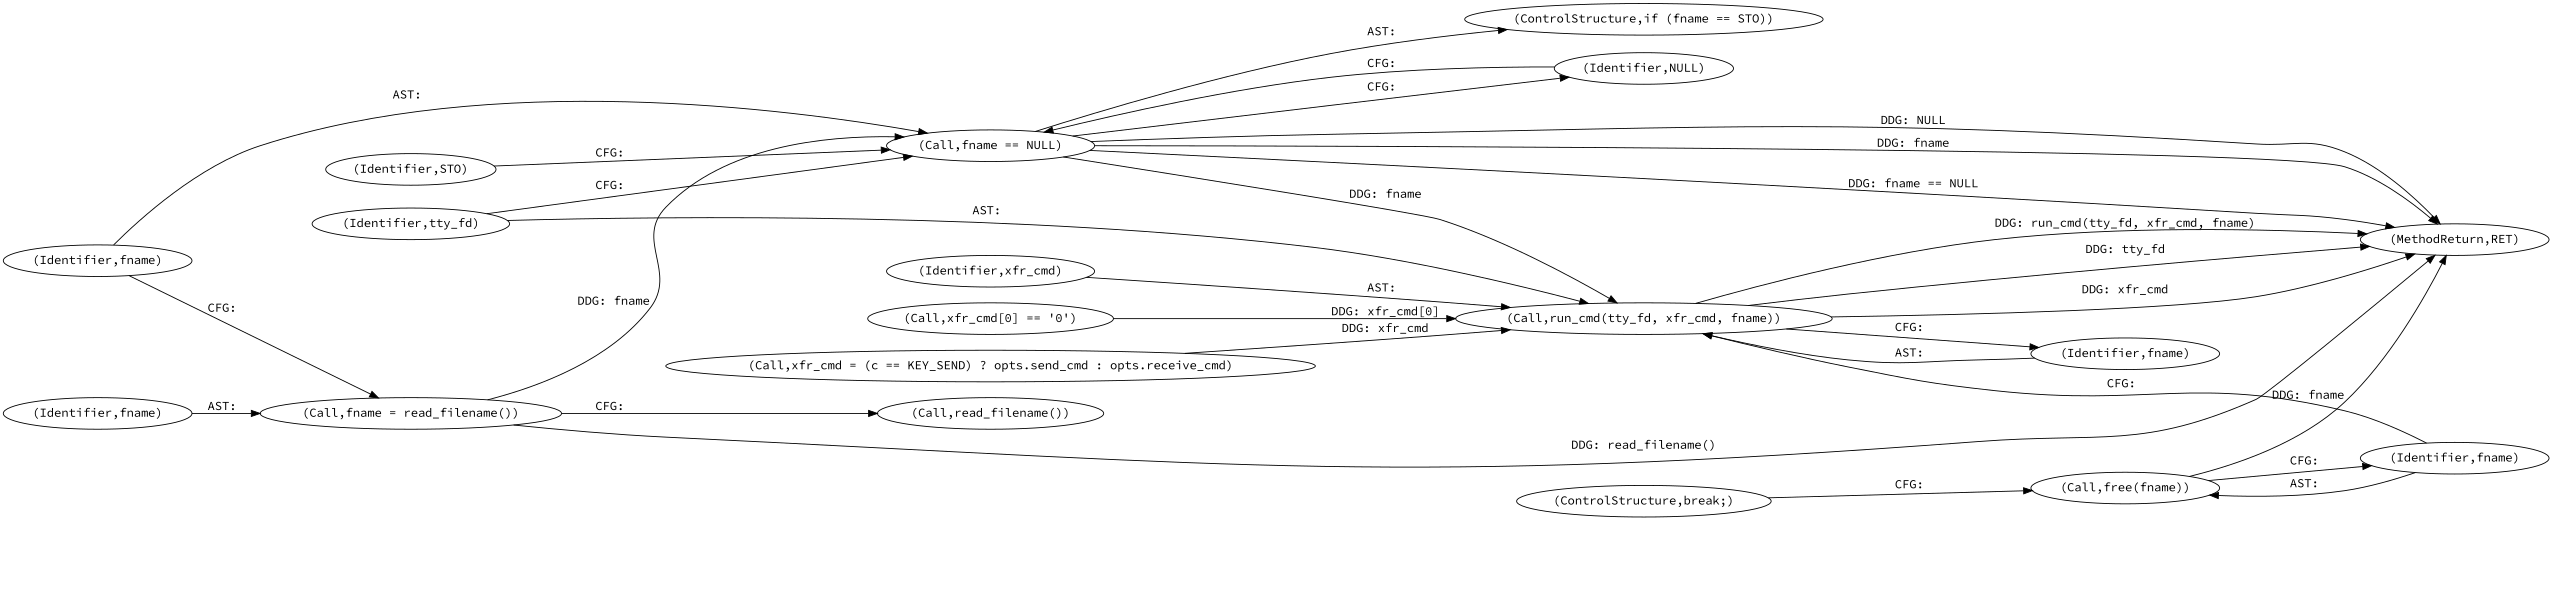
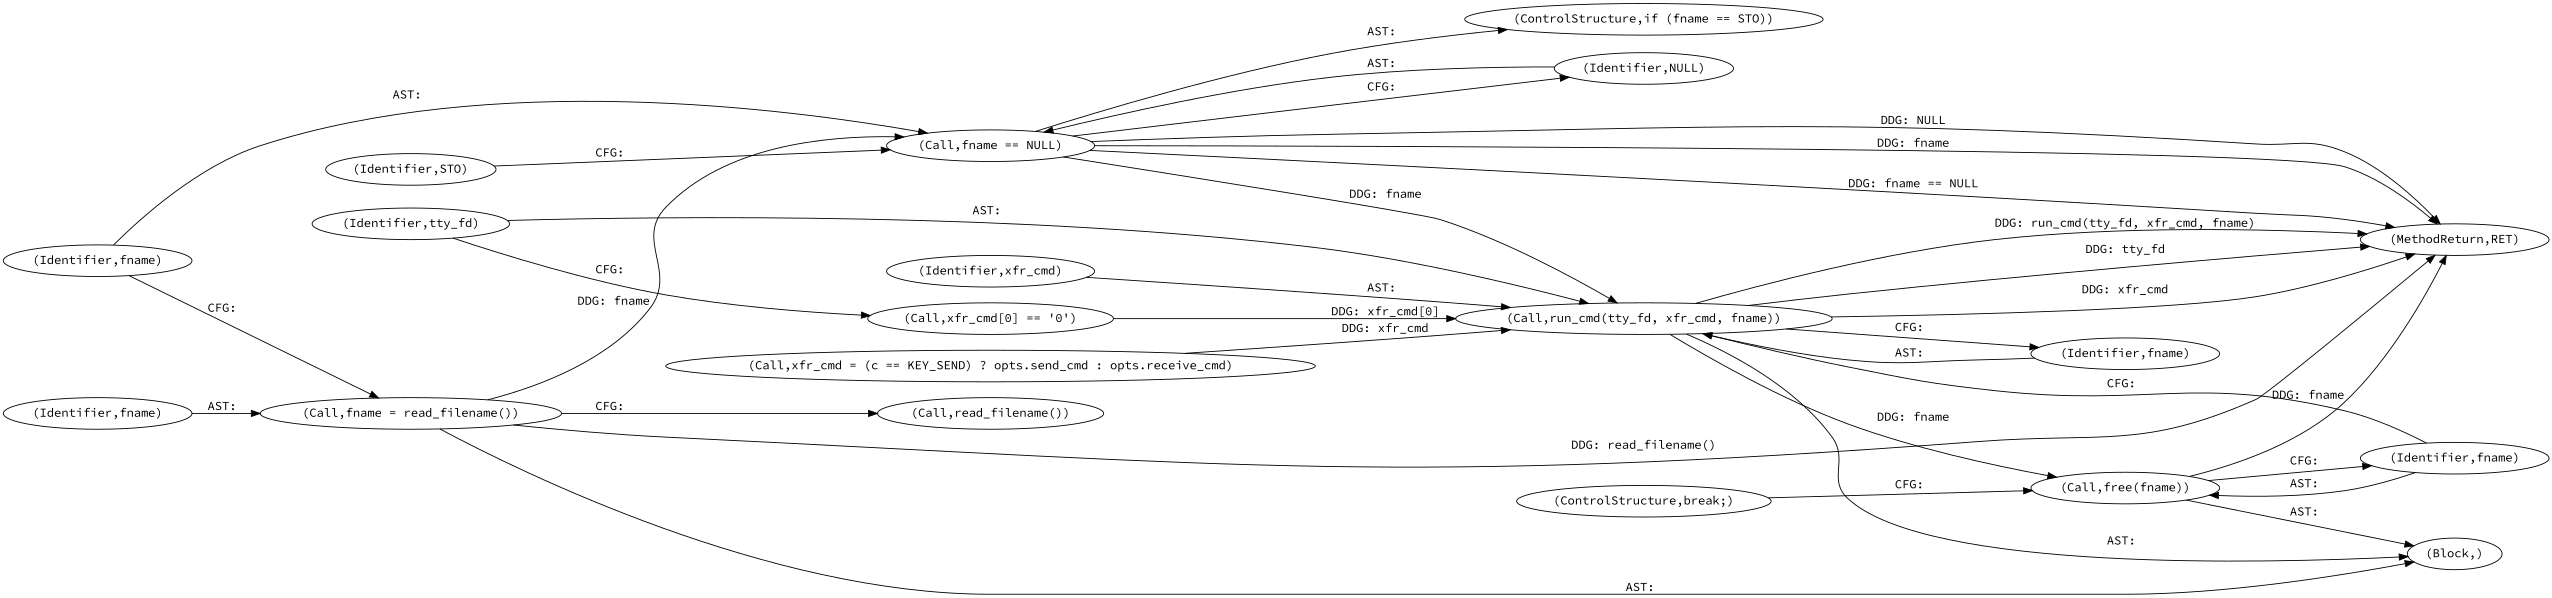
(1385, 64) -> (1385, 64)
(705, 184) -> (644, 291)
none -> (1851, 425)
none -> (2455, 554)
